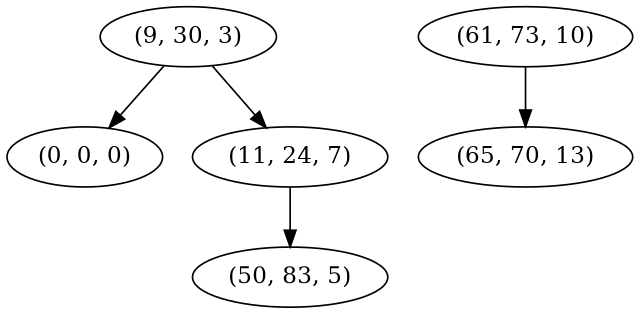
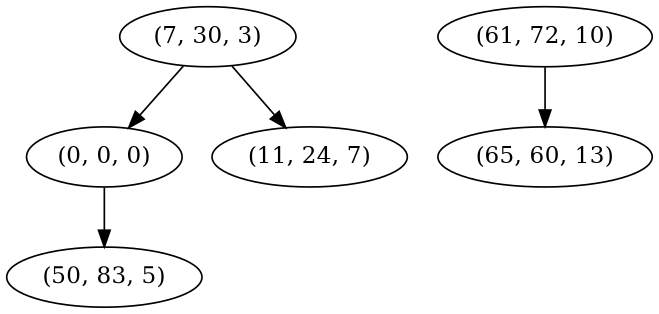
(188, 37) -> (208, 37)
(526, 37) -> (545, 37)
(526, 157) -> (545, 157)
(290, 209) -> (104, 209)
